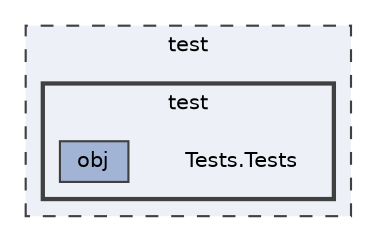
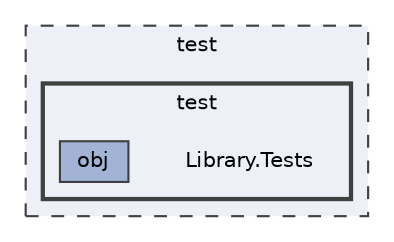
(242, 162) -> (250, 162)
